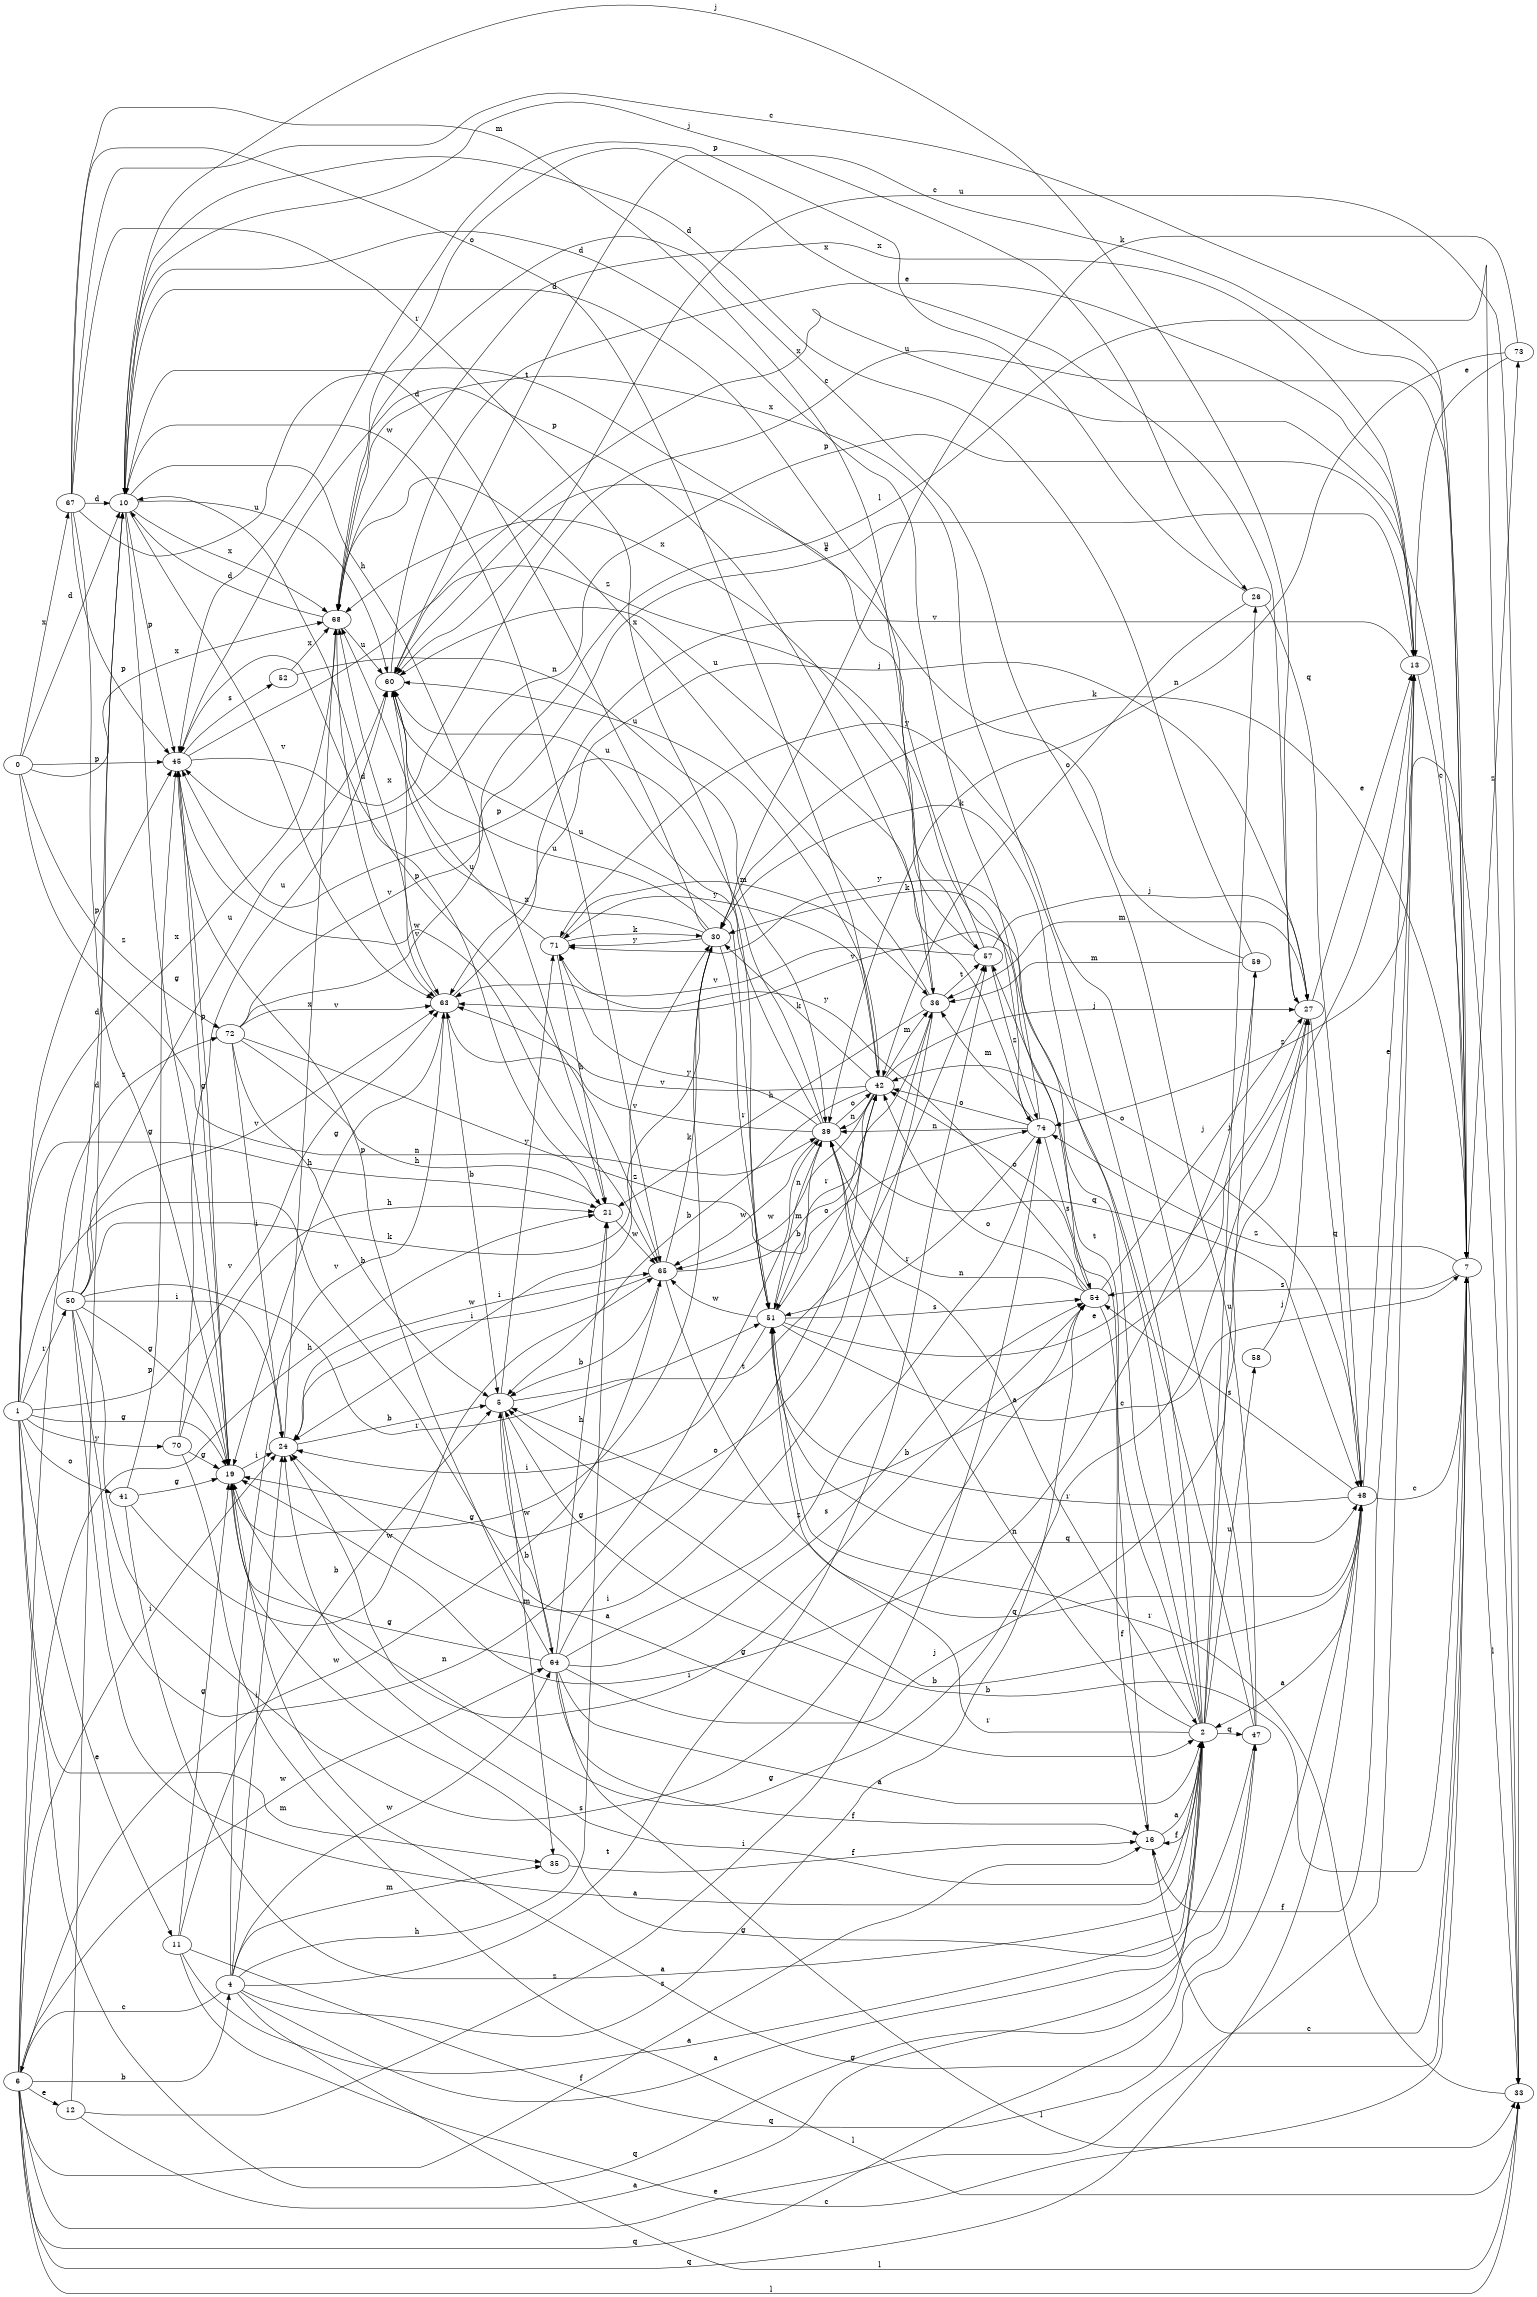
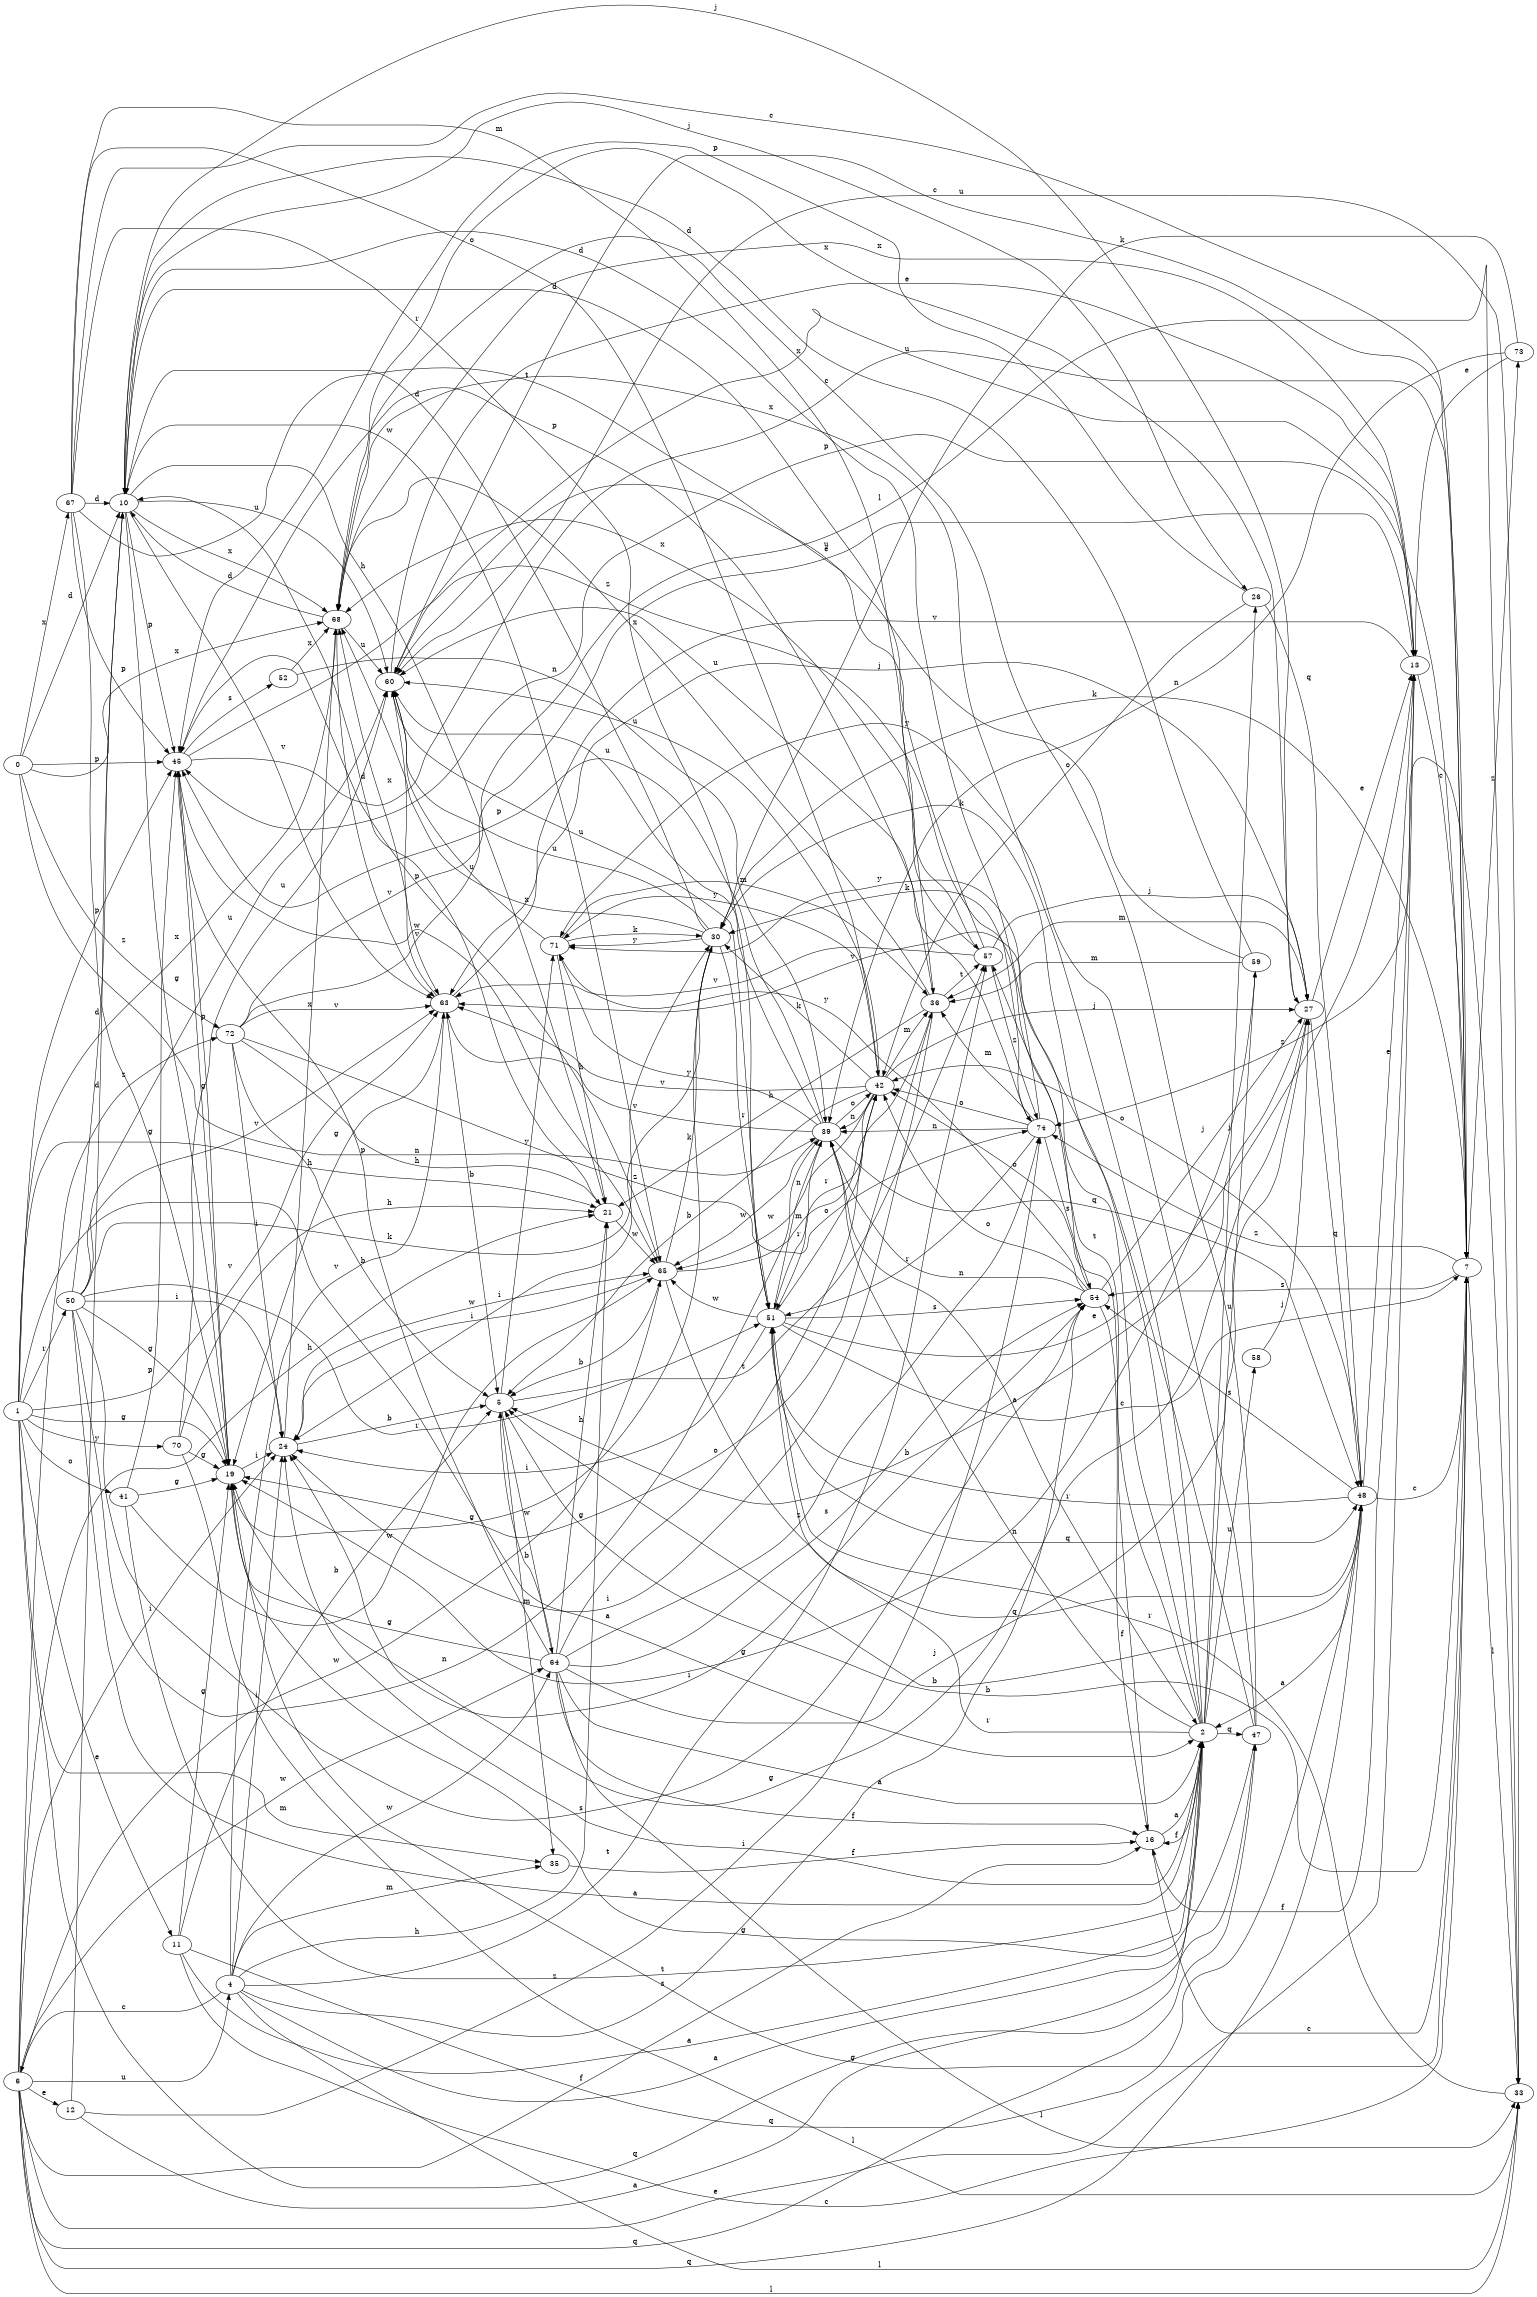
(799, 1234) -> (799, 1234)
(663, 1970) -> (663, 1970)
(124, 2078) -> (124, 2078)
